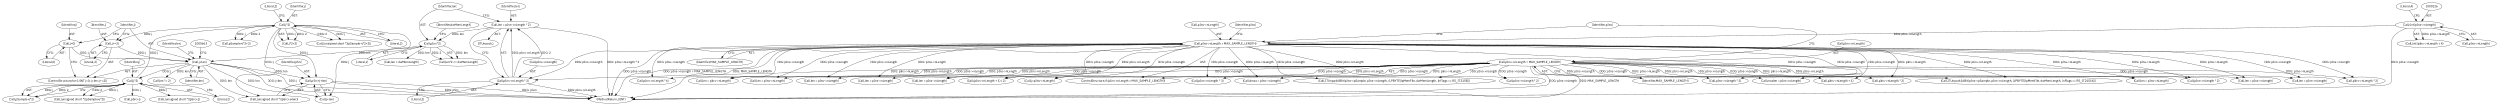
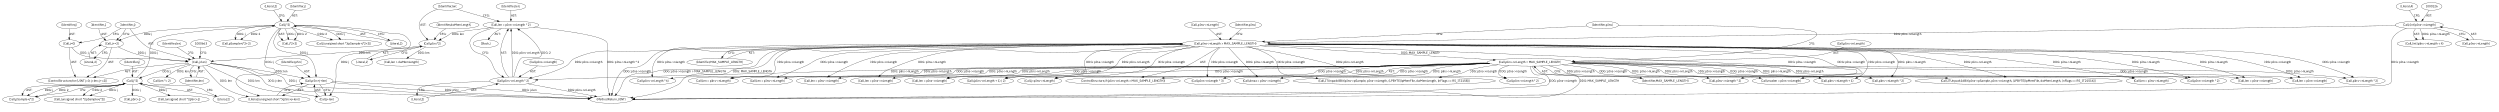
(486, 44) -> (486, 44)
none -> (1377, 53)
(49, 62) -> none
(75, 62) -> (75, 62)
(459, 62) -> none
(274, 99) -> (274, 99)
